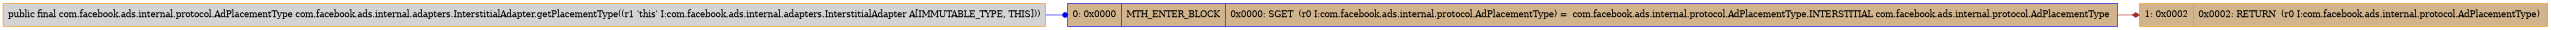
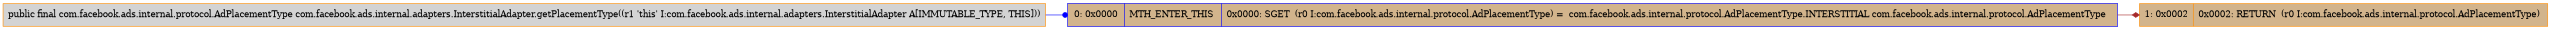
(1173, 15) -> (1172, 15)
